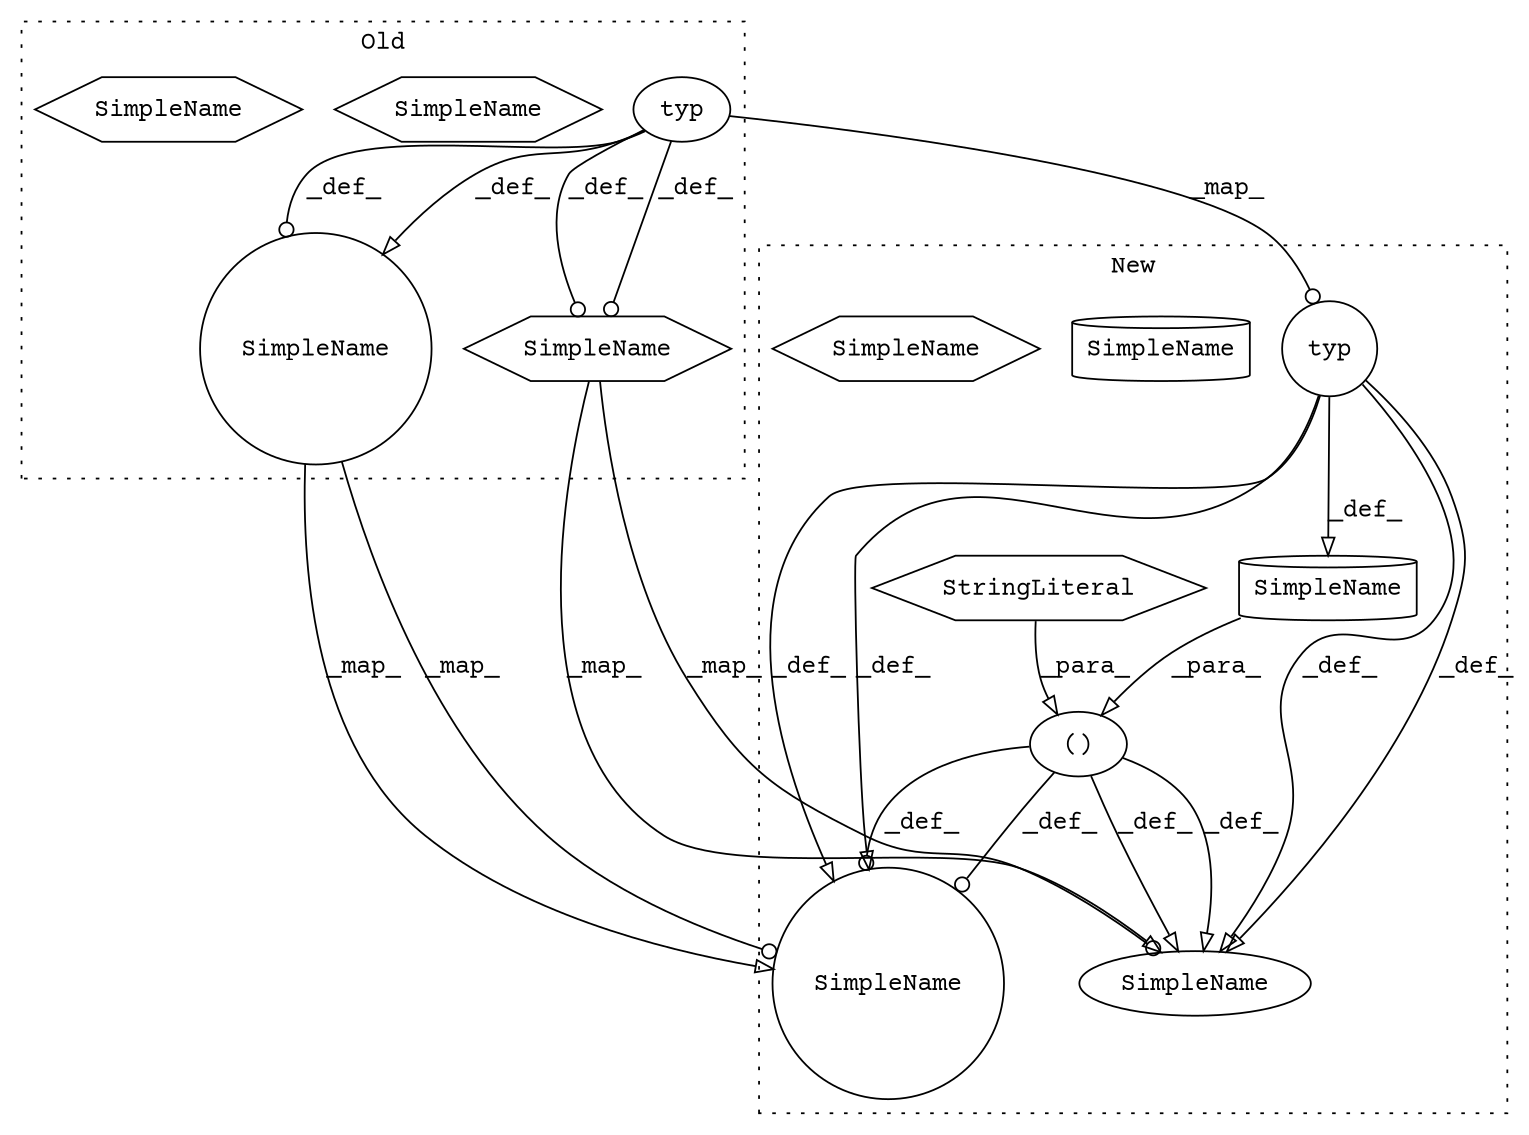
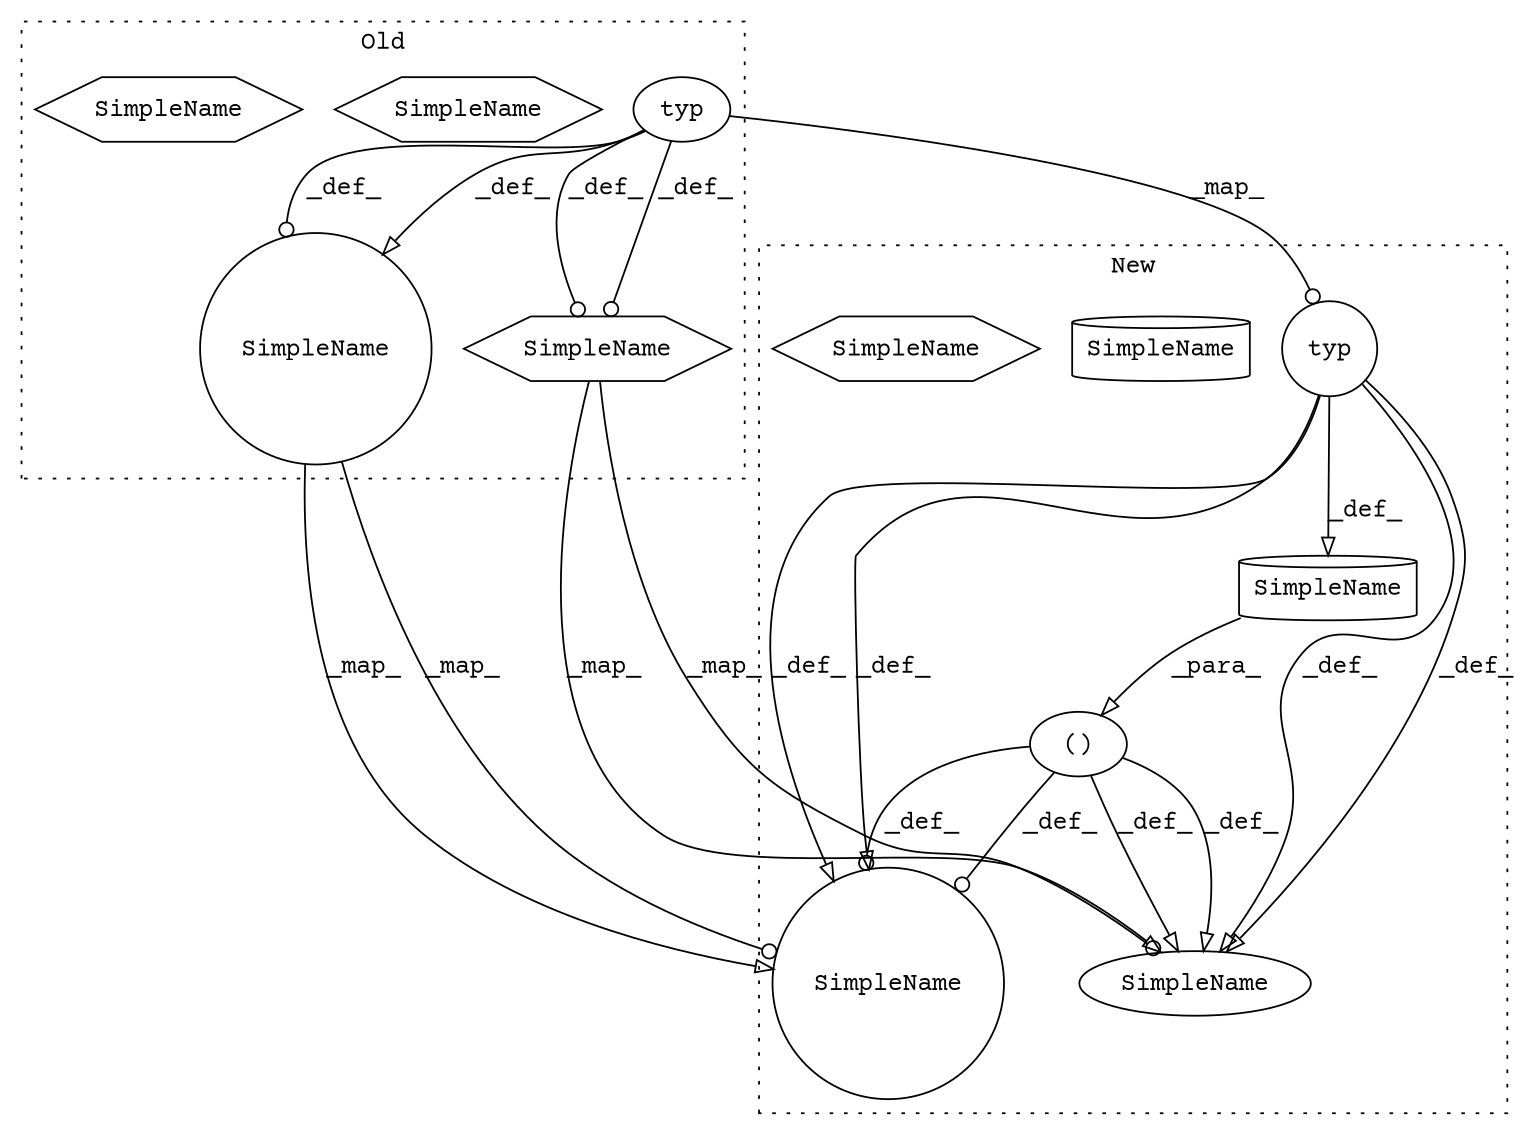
(1039, 588) -> none
